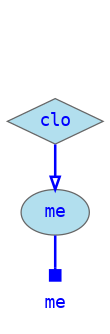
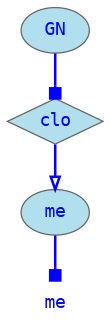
none -> (55, 30)
